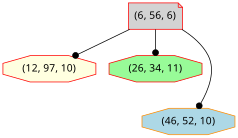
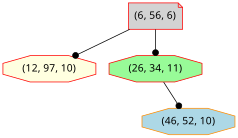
(210, 61) -> (170, 93)
